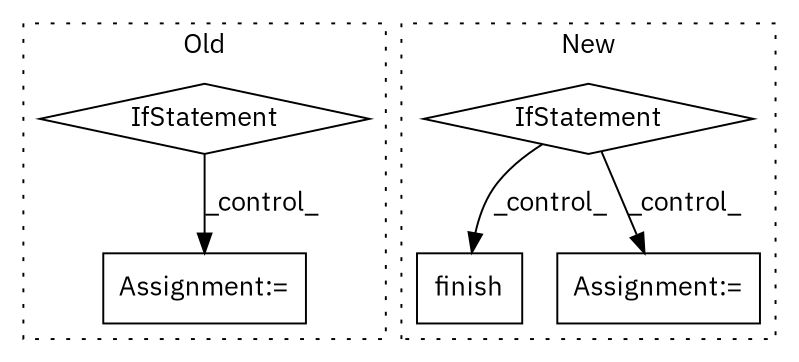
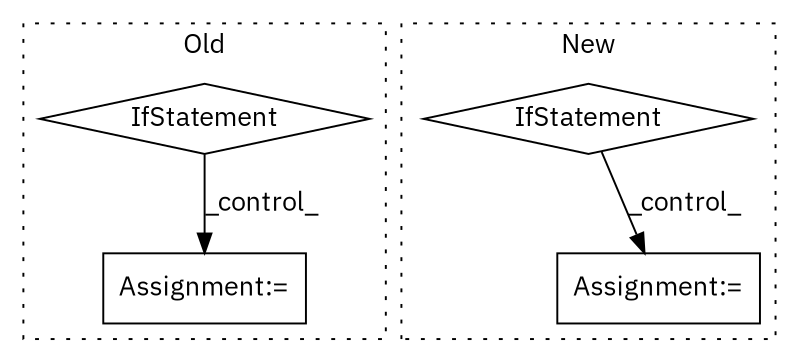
(470, 288) -> none
